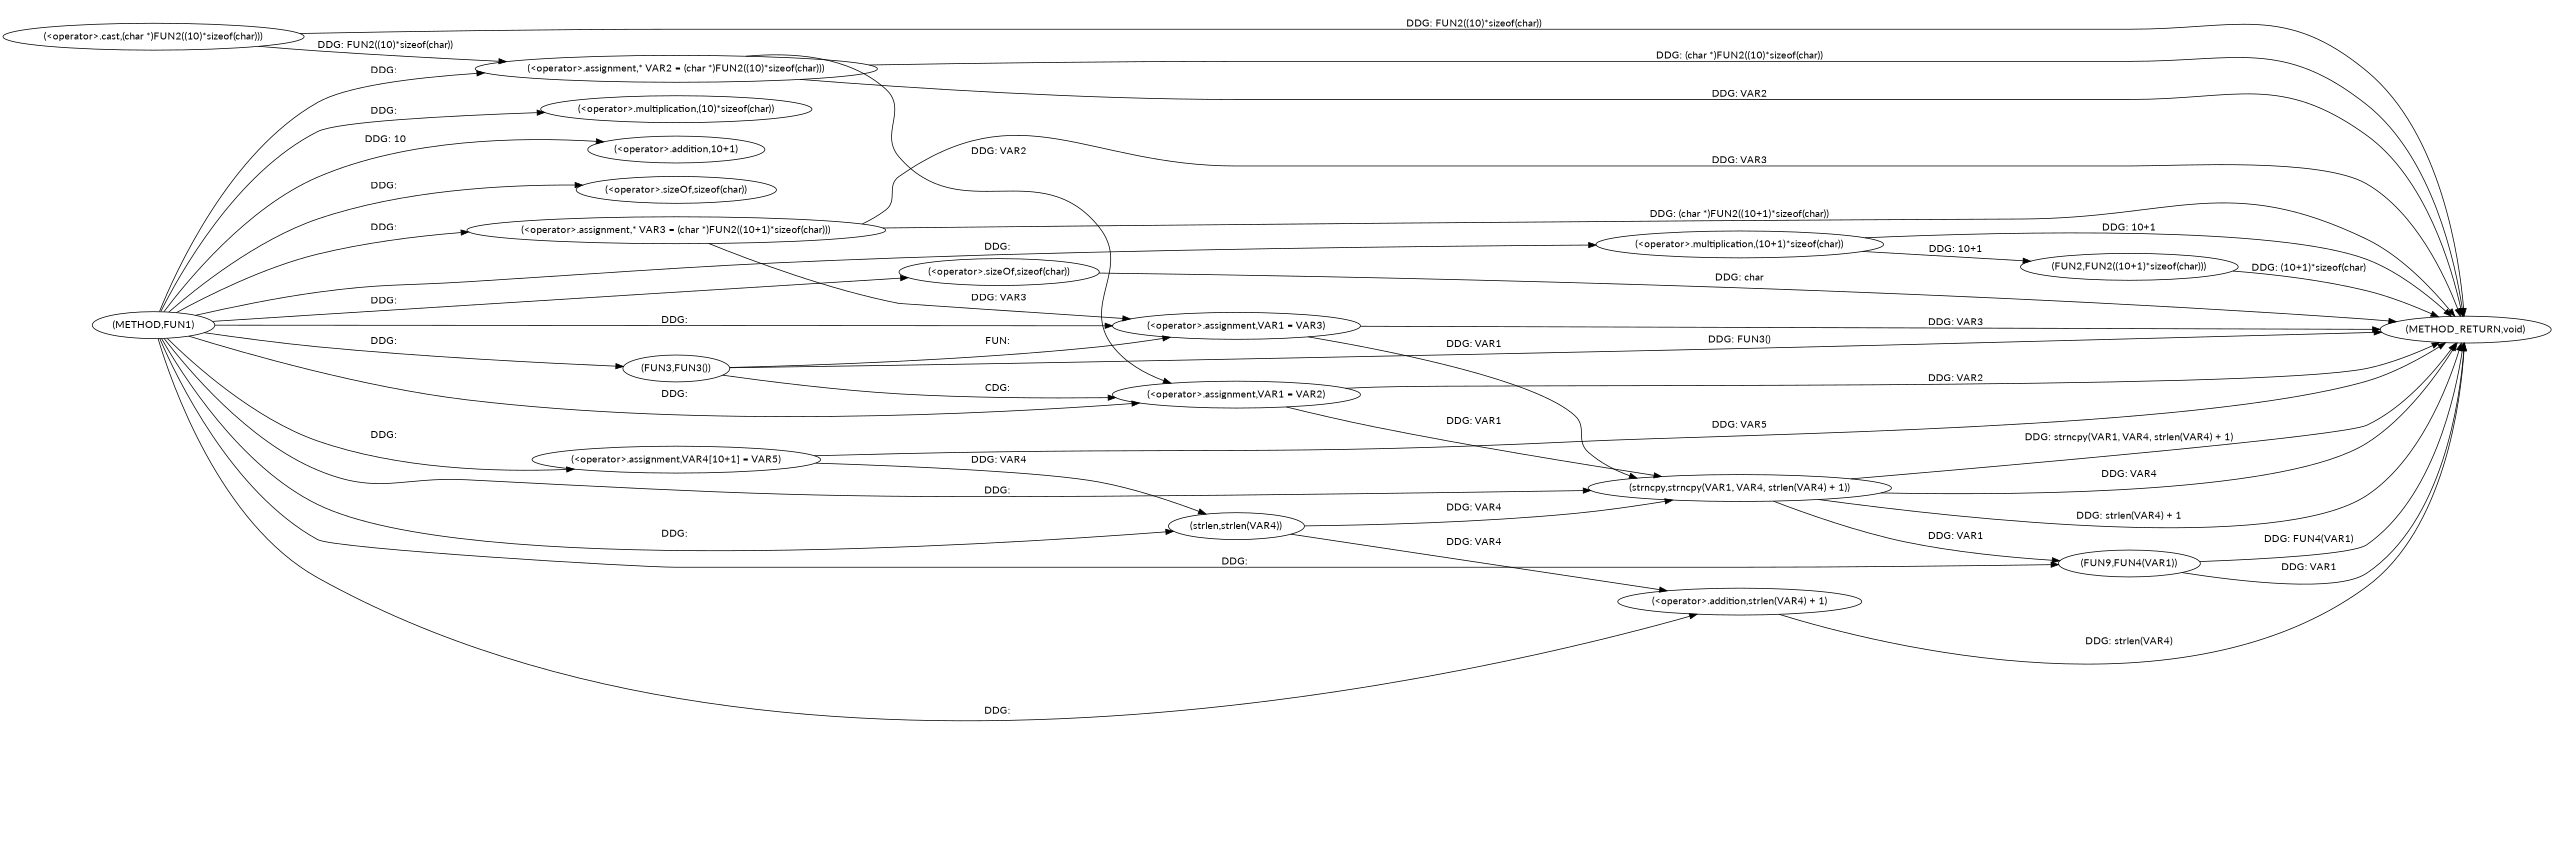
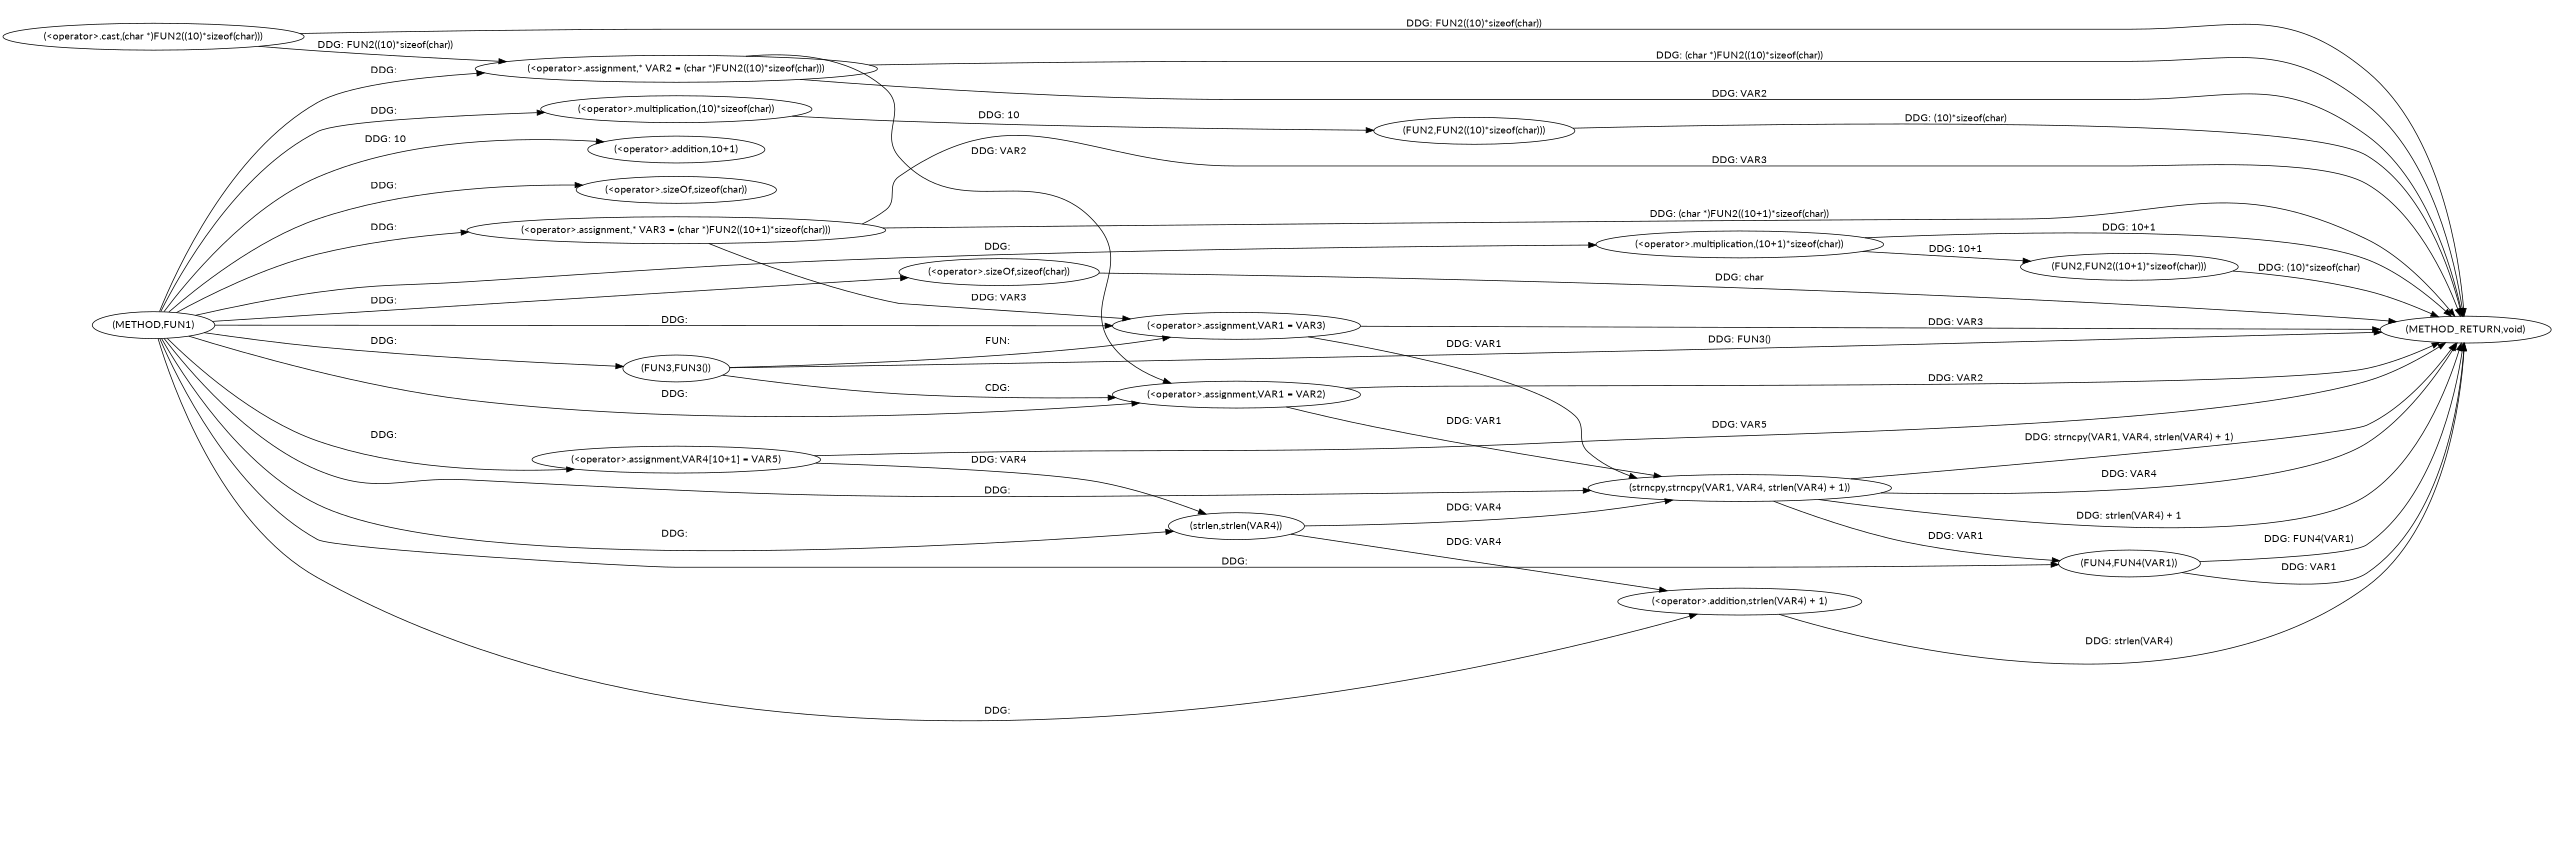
none -> (1474, 131)
(2309, 268) -> (2309, 268)
(2129, 564) -> (2129, 564)
